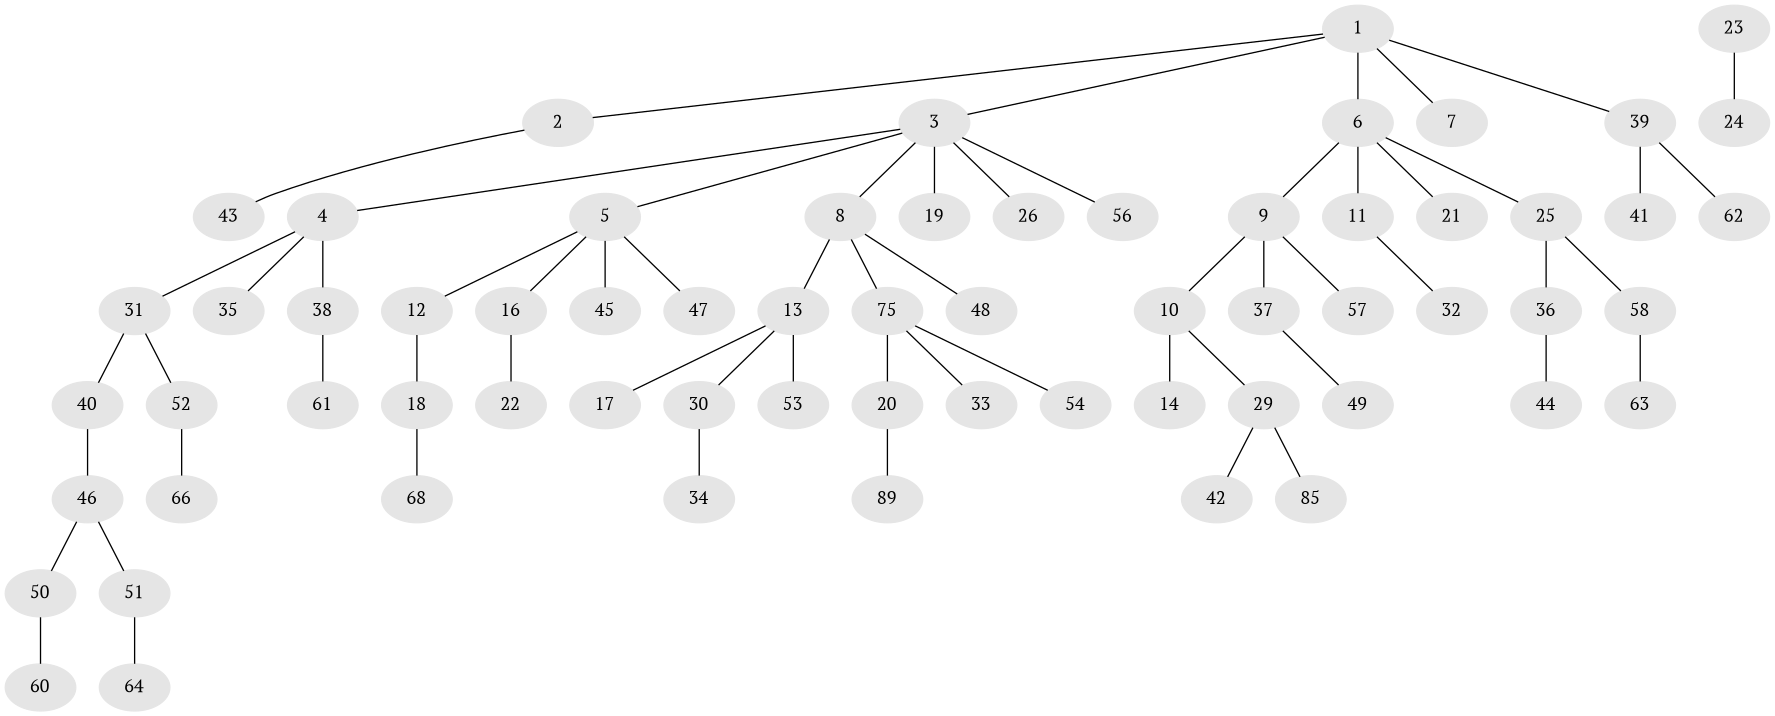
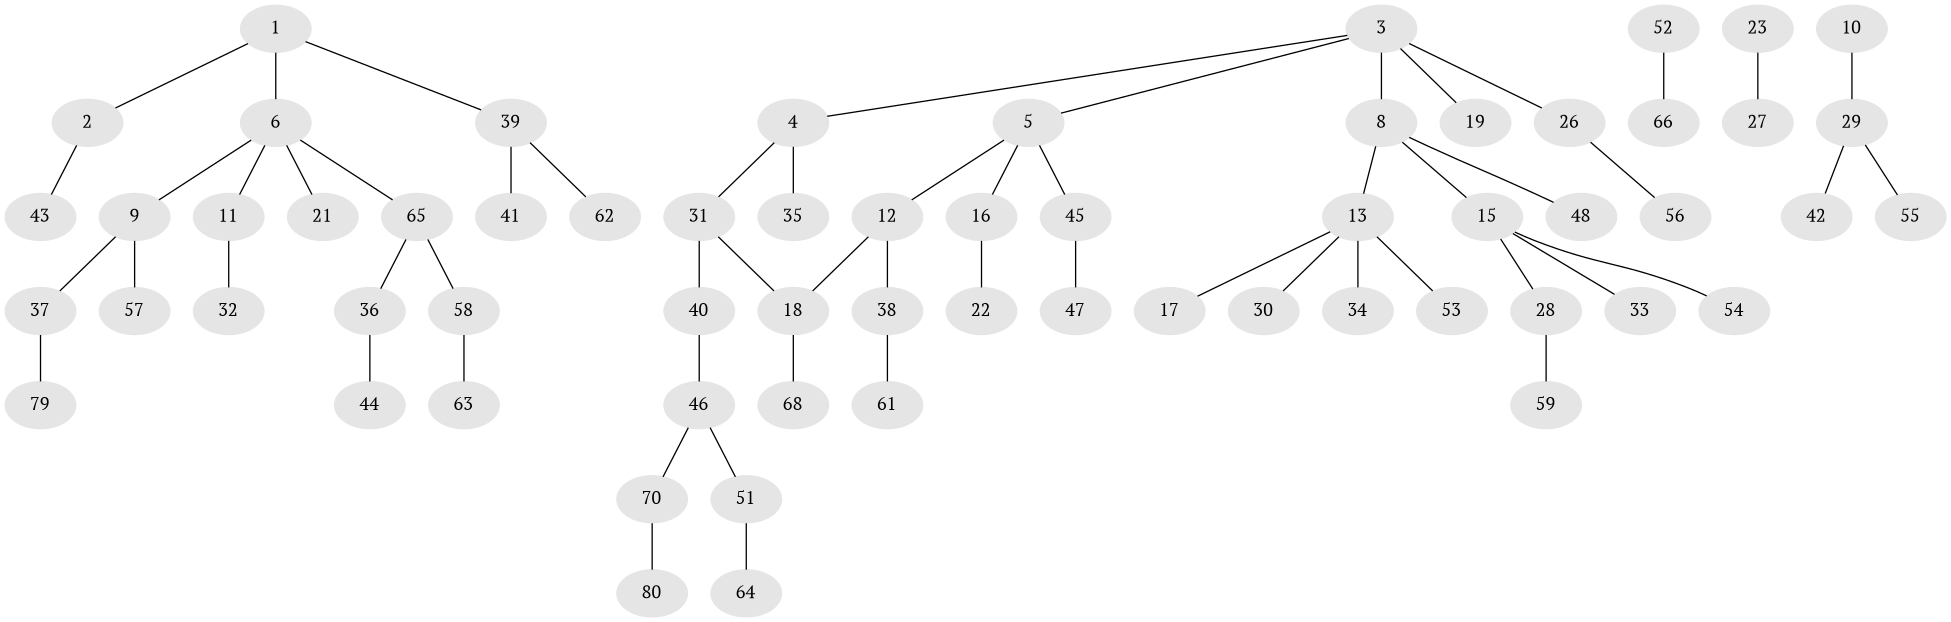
(1146, 76) -> none
(1452, 123) -> none
(1734, 123) -> (1758, 123)
(1029, 170) -> (1623, 170)
(1546, 217) -> (417, 217)
(323, 264) -> (887, 264)
(652, 264) -> (1076, 264)
(1217, 264) -> none
(887, 311) -> (1487, 217)
(158, 358) -> (746, 264)
(887, 405) -> (1546, 311)
(1170, 405) -> none
(1358, 405) -> (41, 405)
(699, 452) -> (1358, 264)
(887, 499) -> (1546, 405)
(1311, 499) -> (1911, 217)
(41, 593) -> (652, 499)
(41, 687) -> (652, 593)
